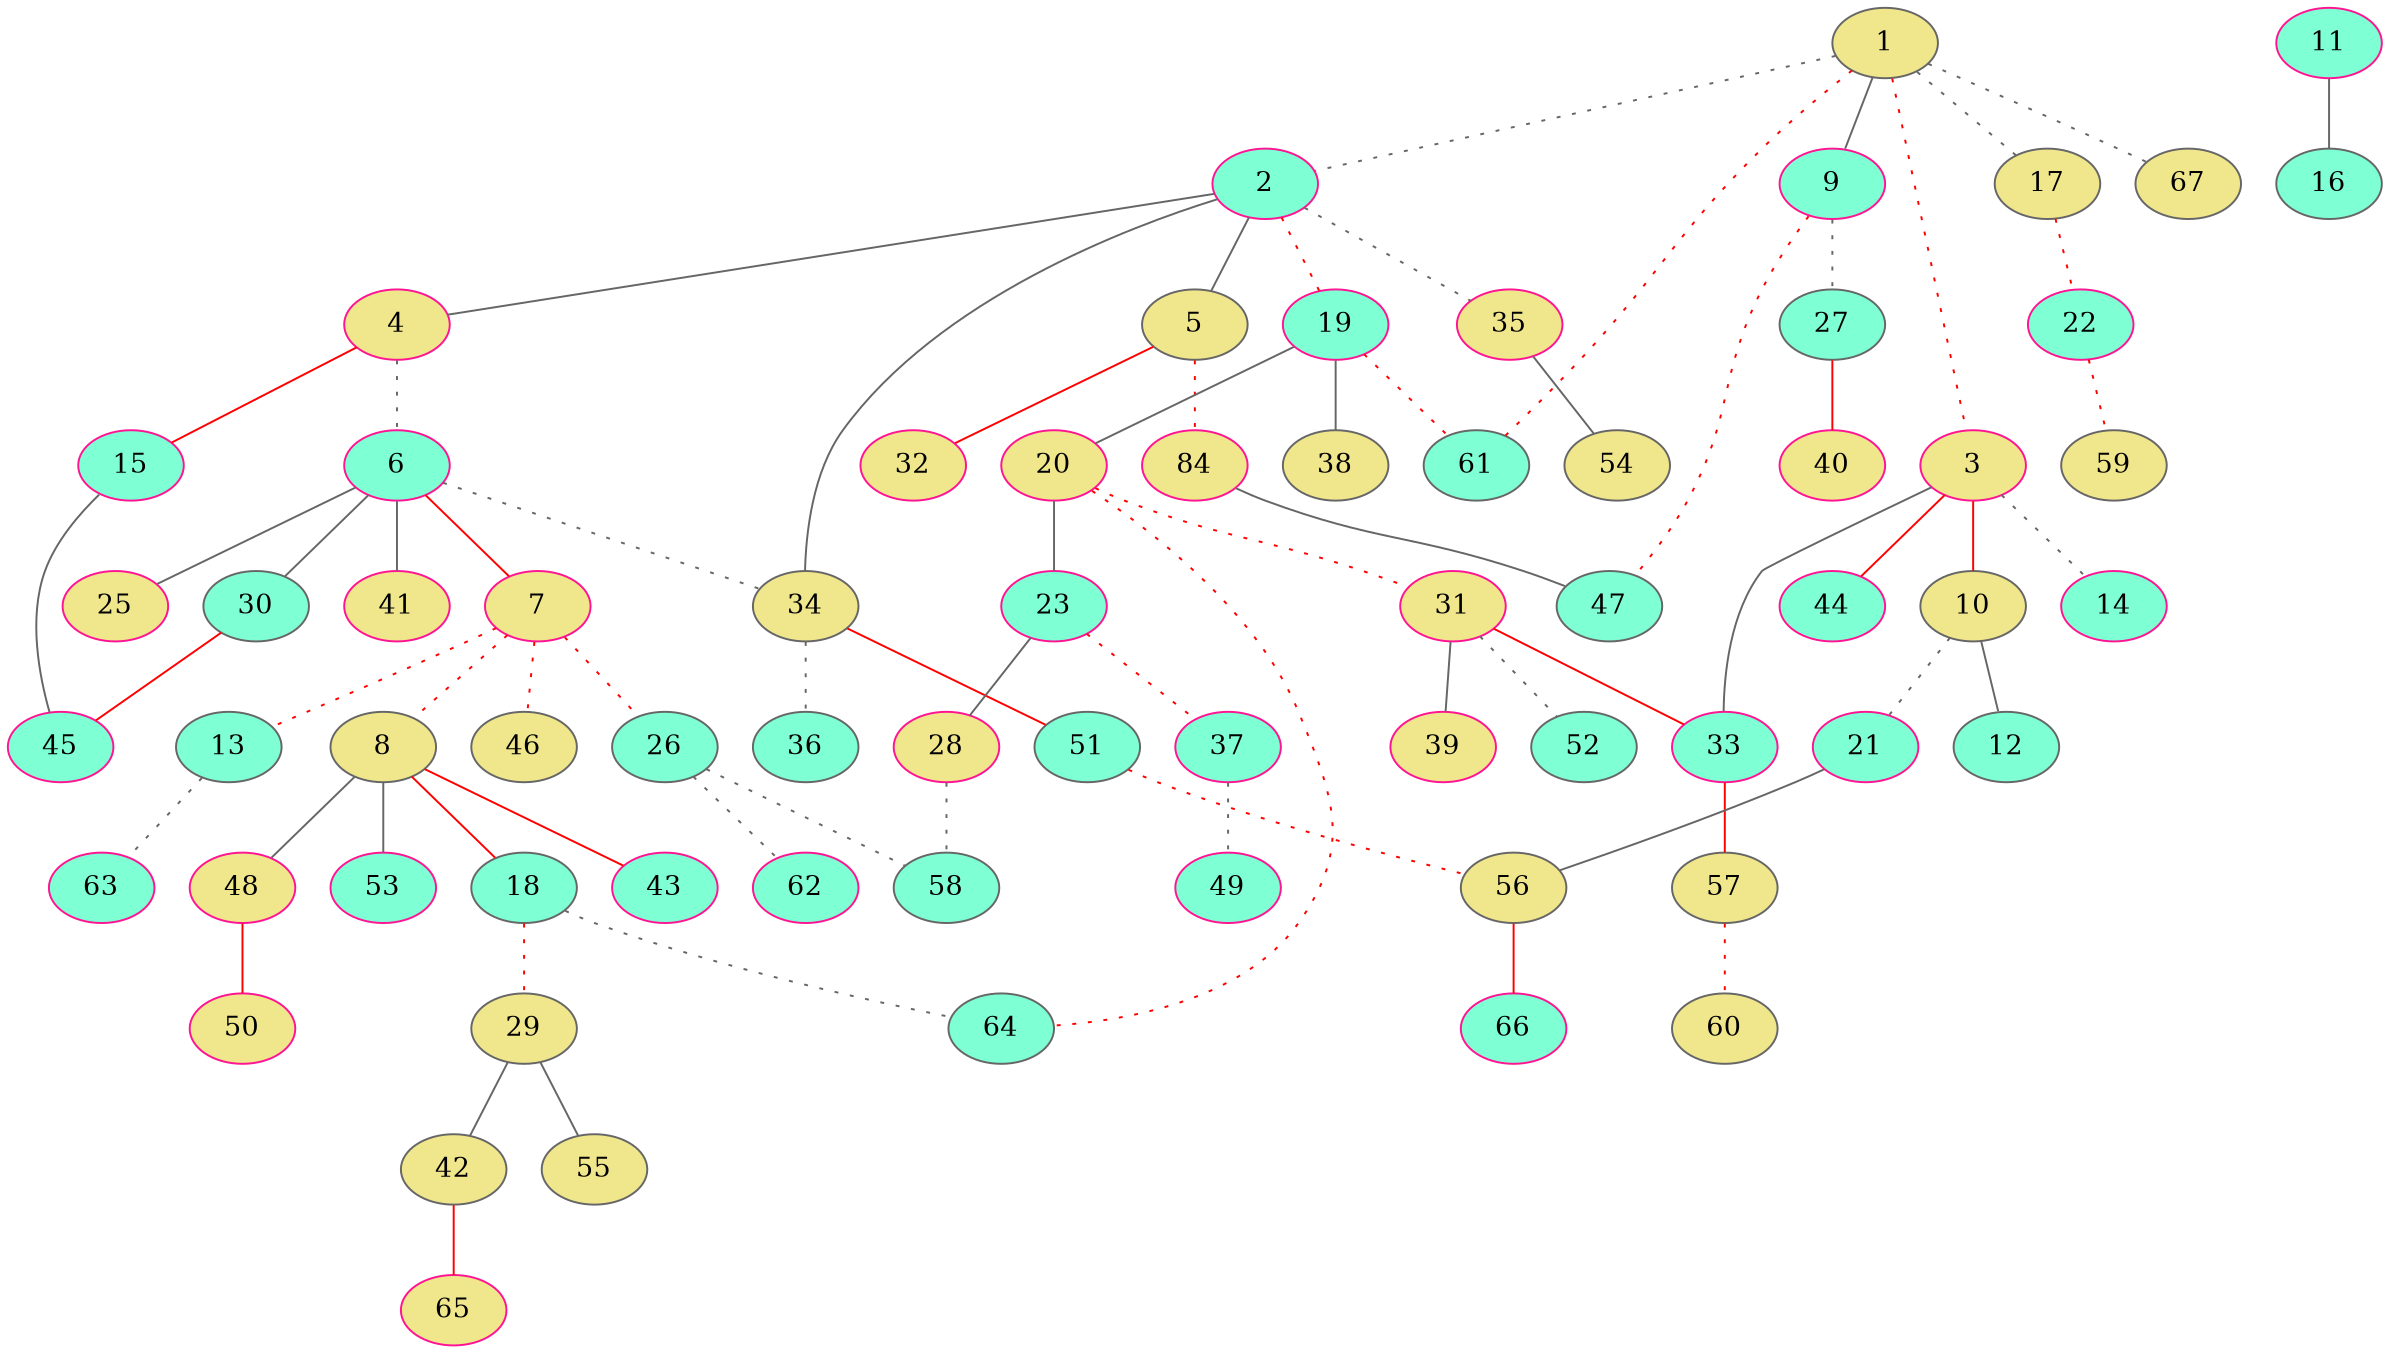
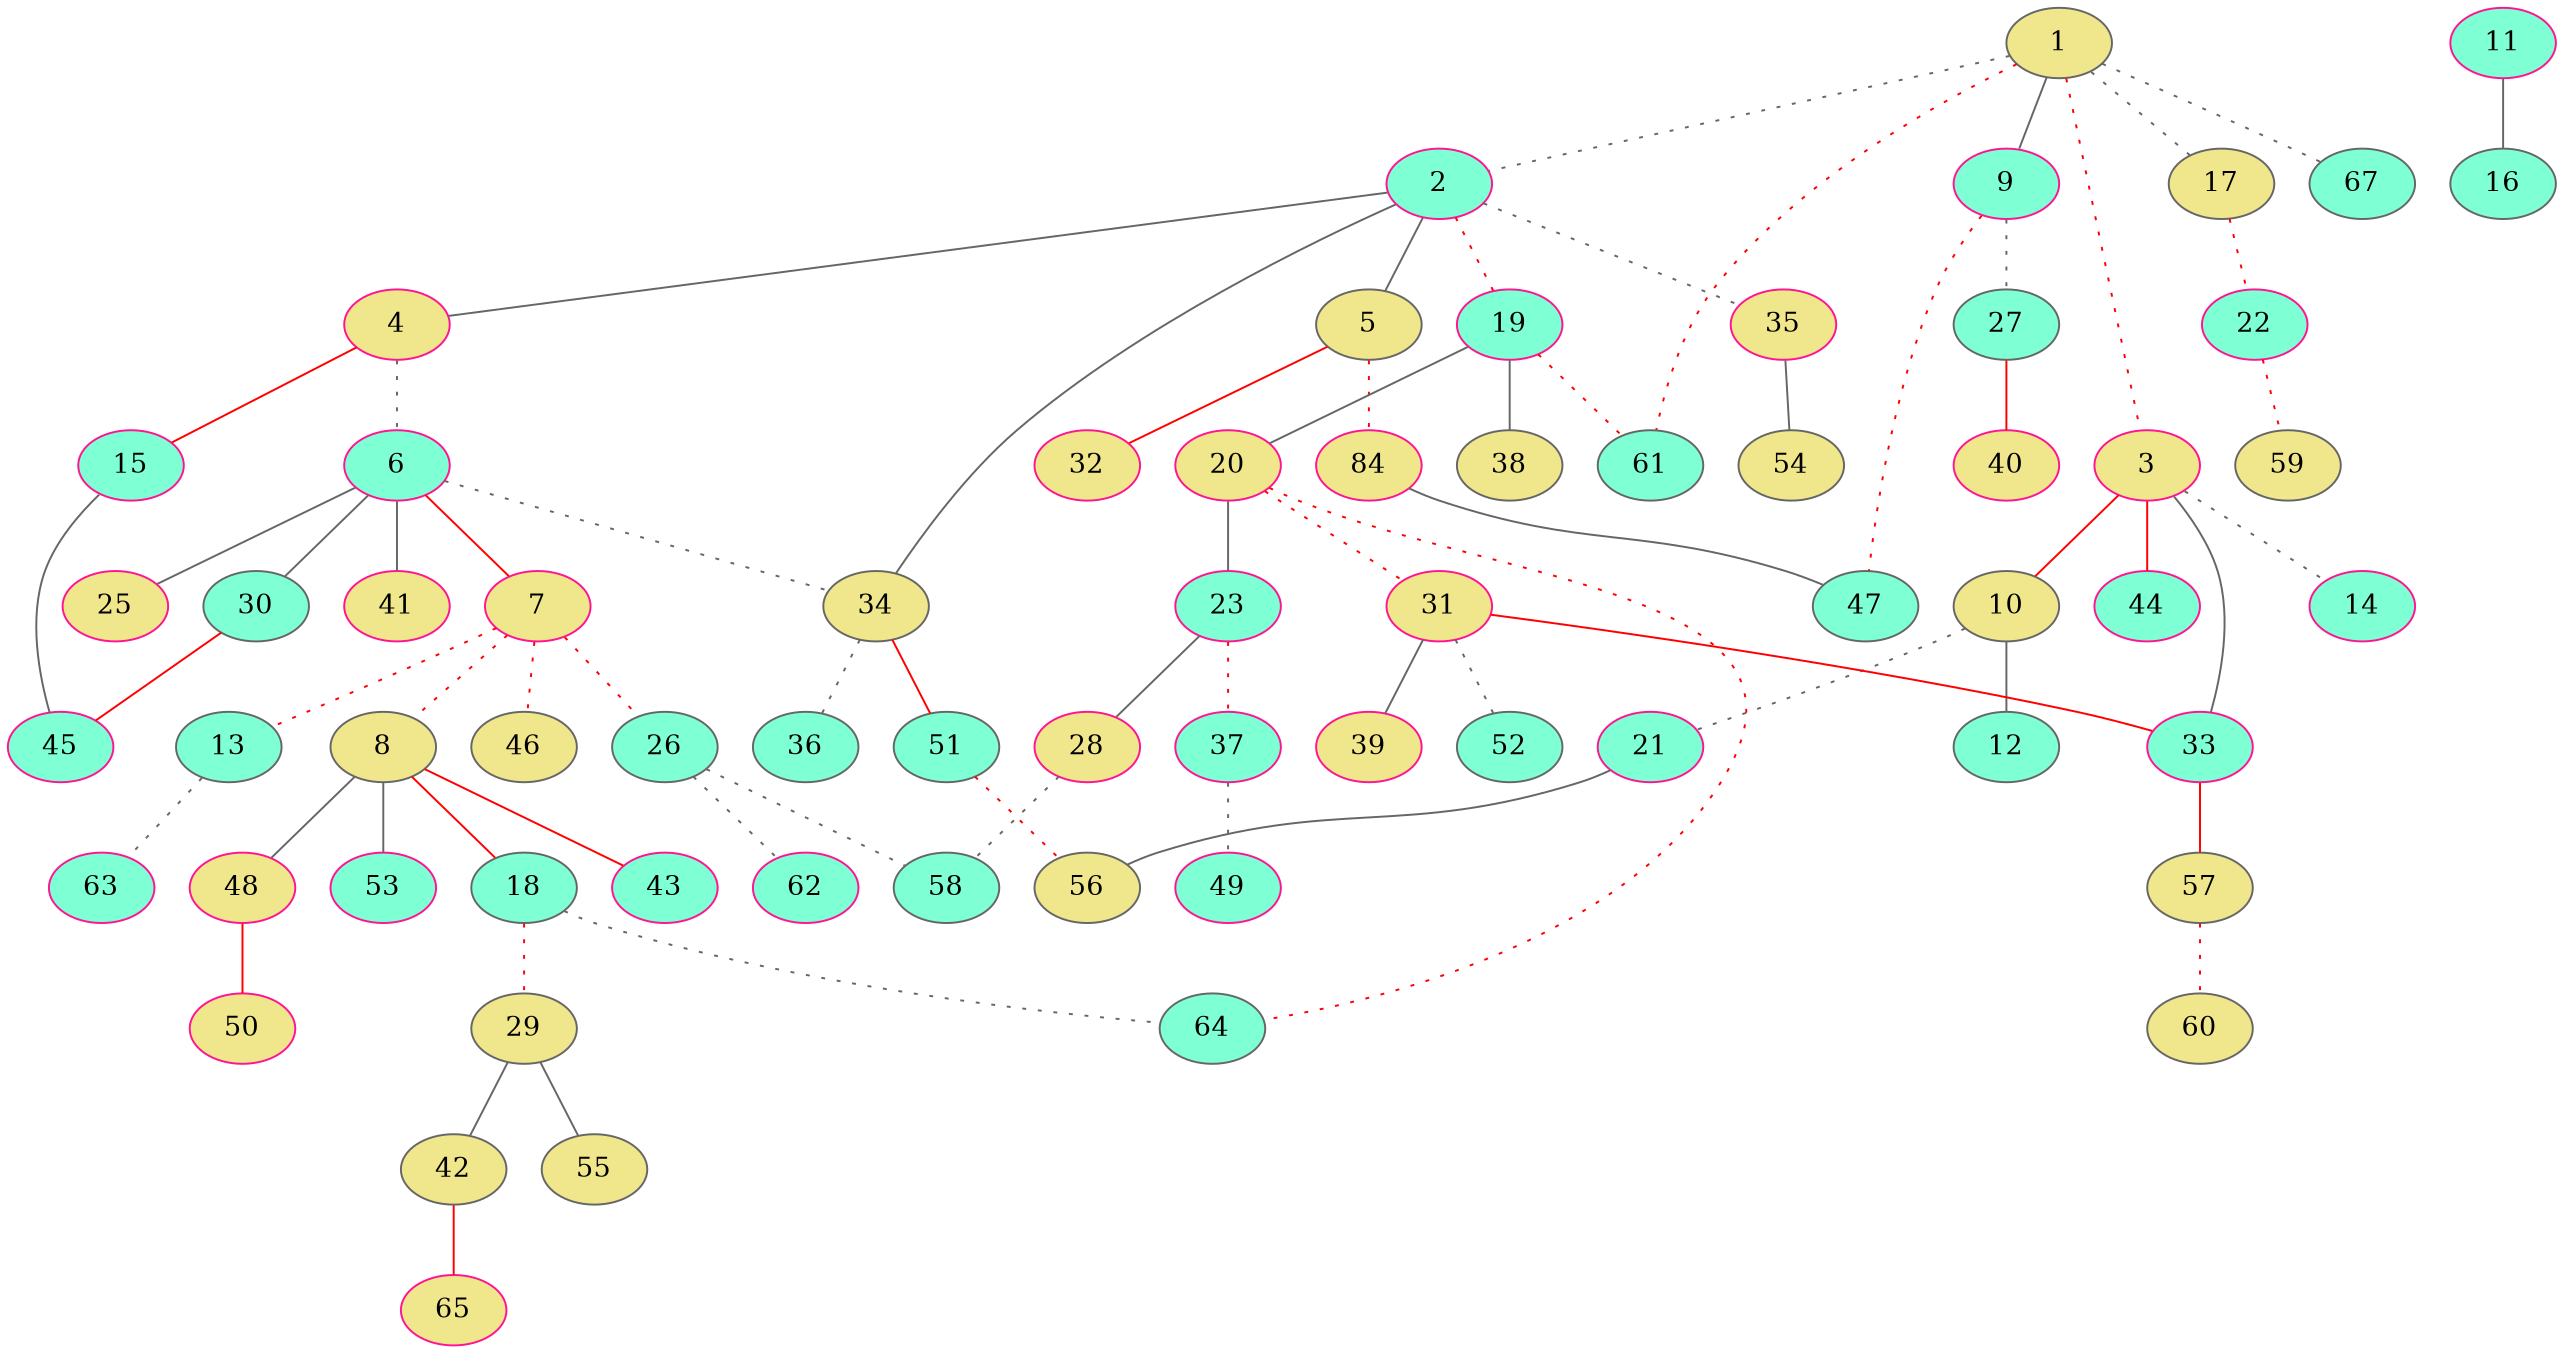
(2188, 184) -> (2362, 184)
(1514, 1029) -> none
